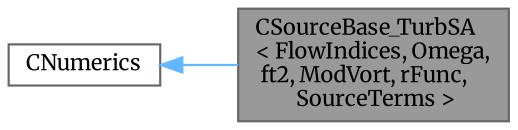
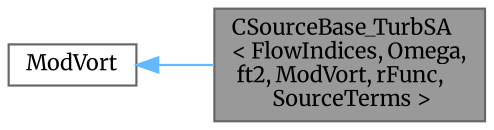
(84, 65) -> (73, 65)
